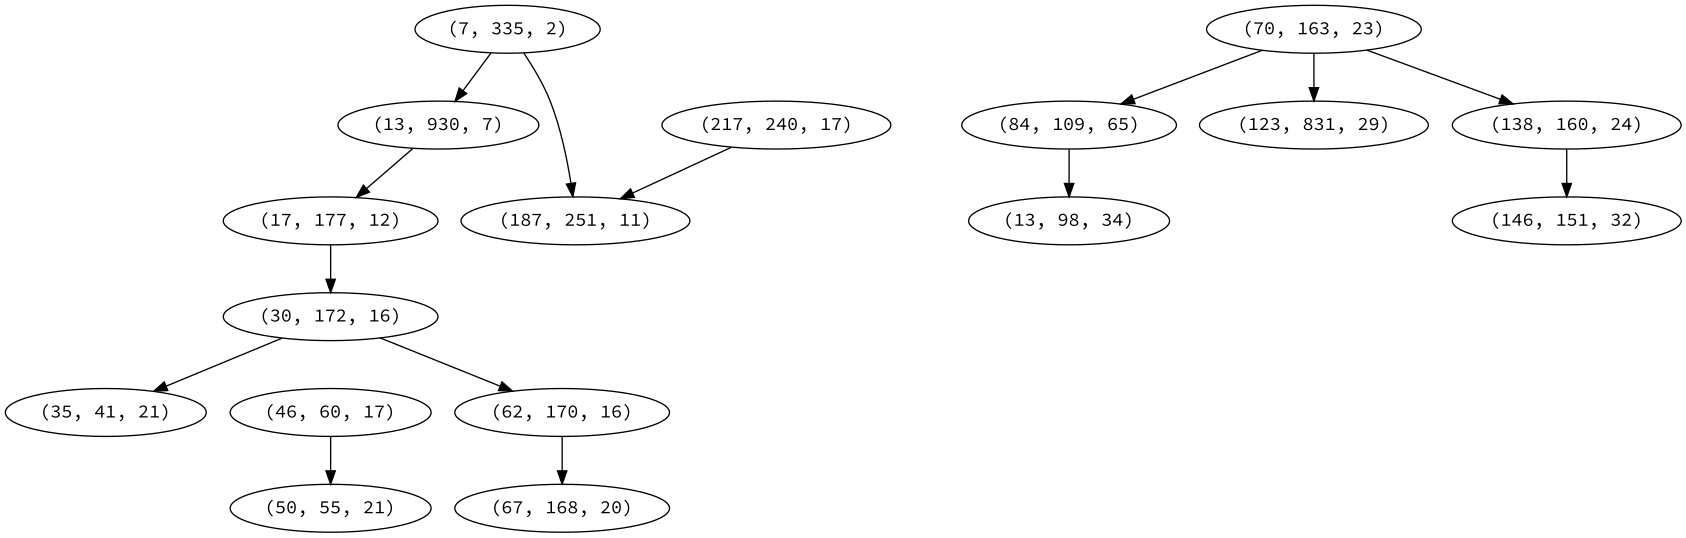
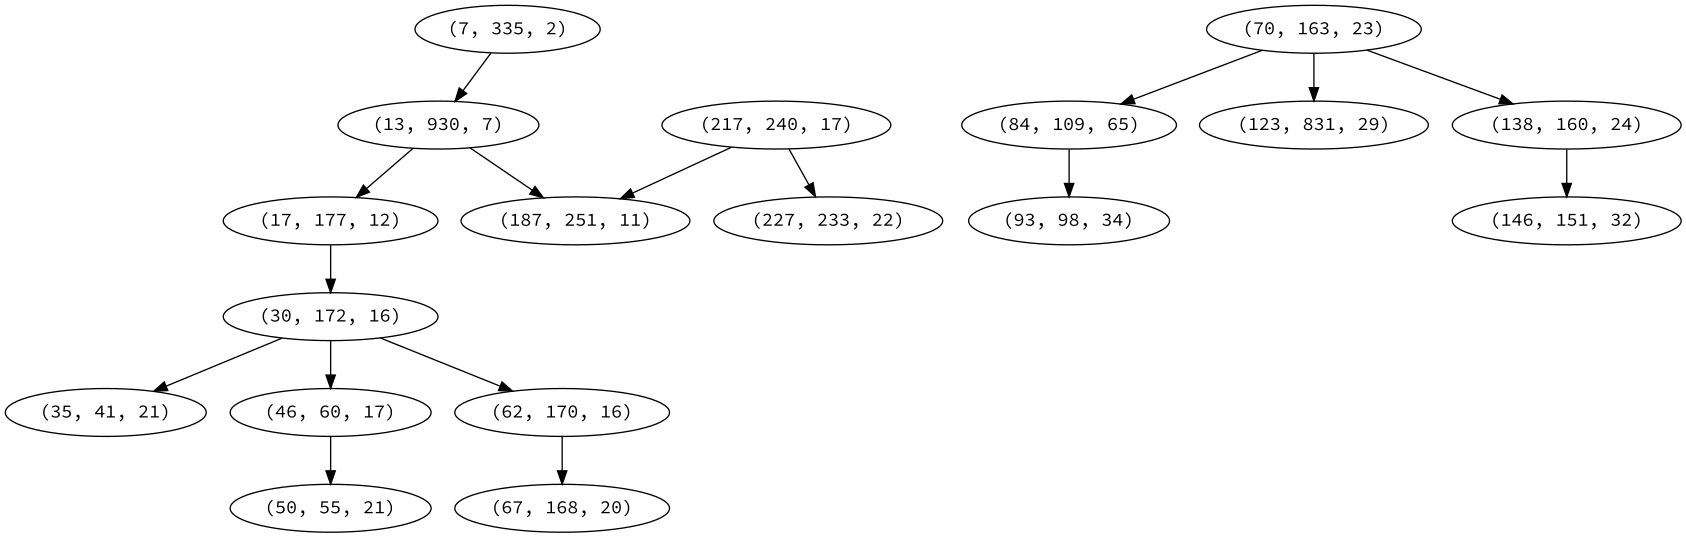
(555, 115) -> (501, 169)
none -> (828, 221)
(1069, 221) -> (1069, 221)
none -> (331, 358)
